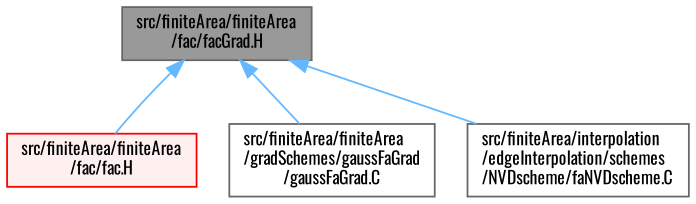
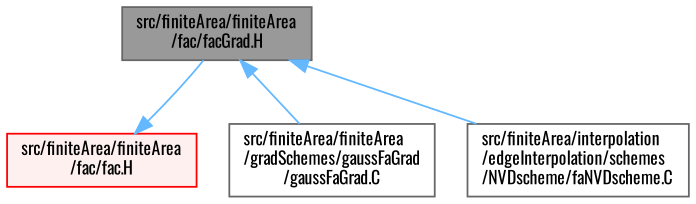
(142, 102) -> (176, 92)
